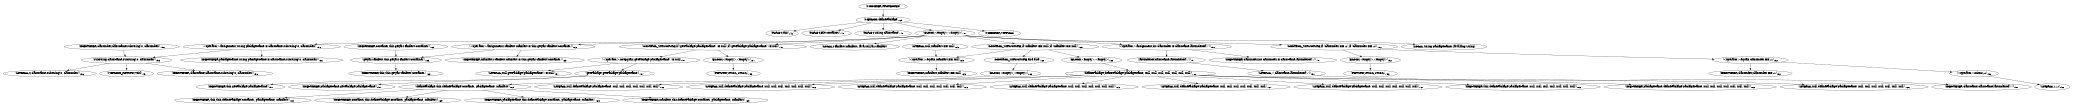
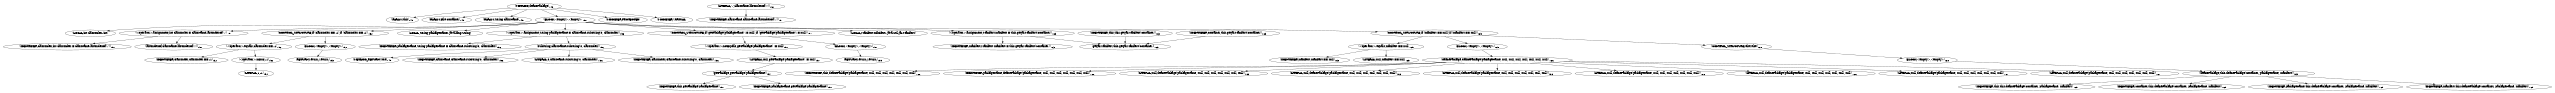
(883, 12) -> (578, 13)
(900, 20) -> (551, 6)
none -> (90, 33)
(124, 53) -> (622, 53)
(936, 53) -> (1386, 53)
(396, 66) -> (1125, 39)
(630, 66) -> (764, 67)
(1226, 67) -> none
